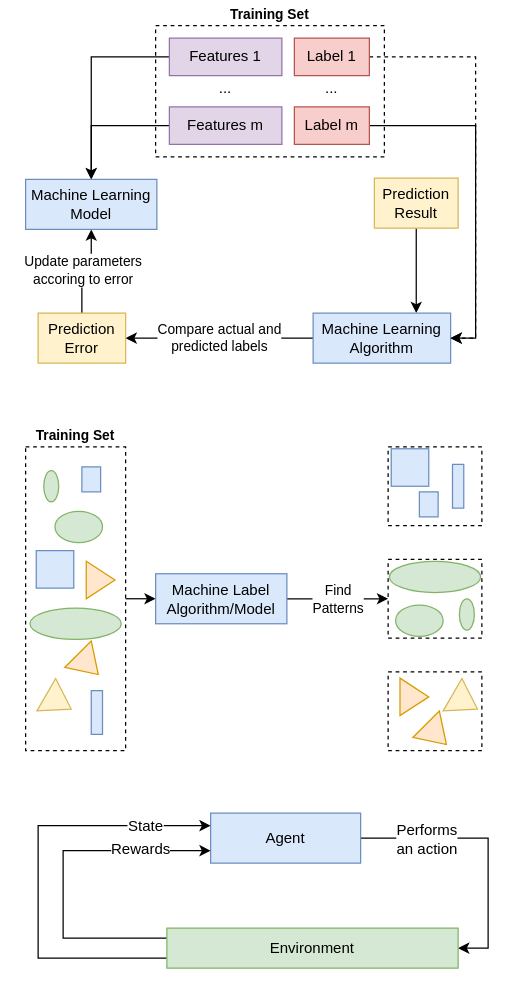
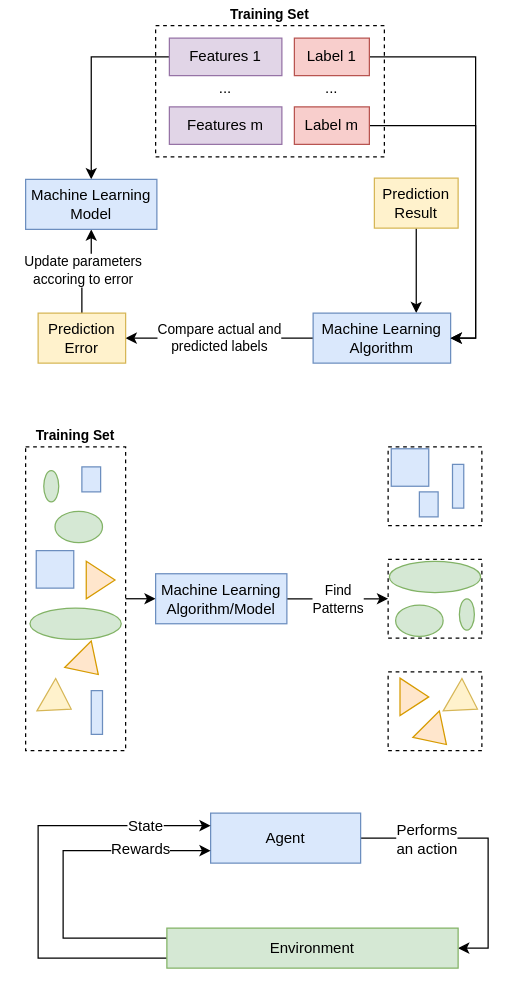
(457, 57) -> (457, 57)
(132, 126) -> none
(221, 599) -> (221, 599)
